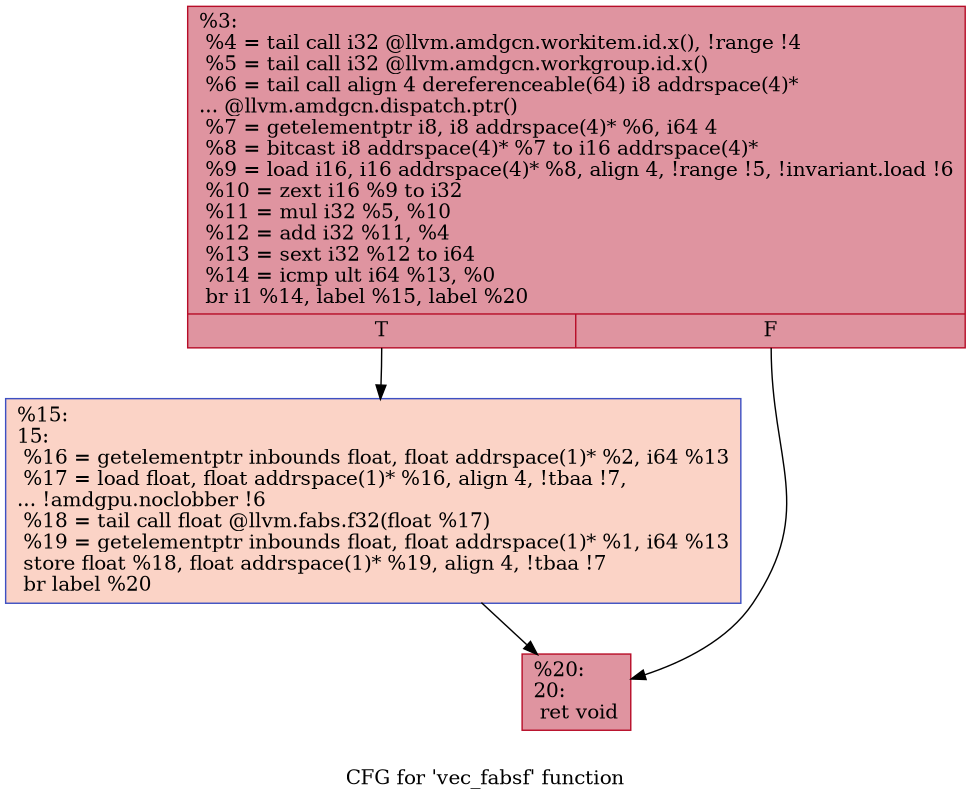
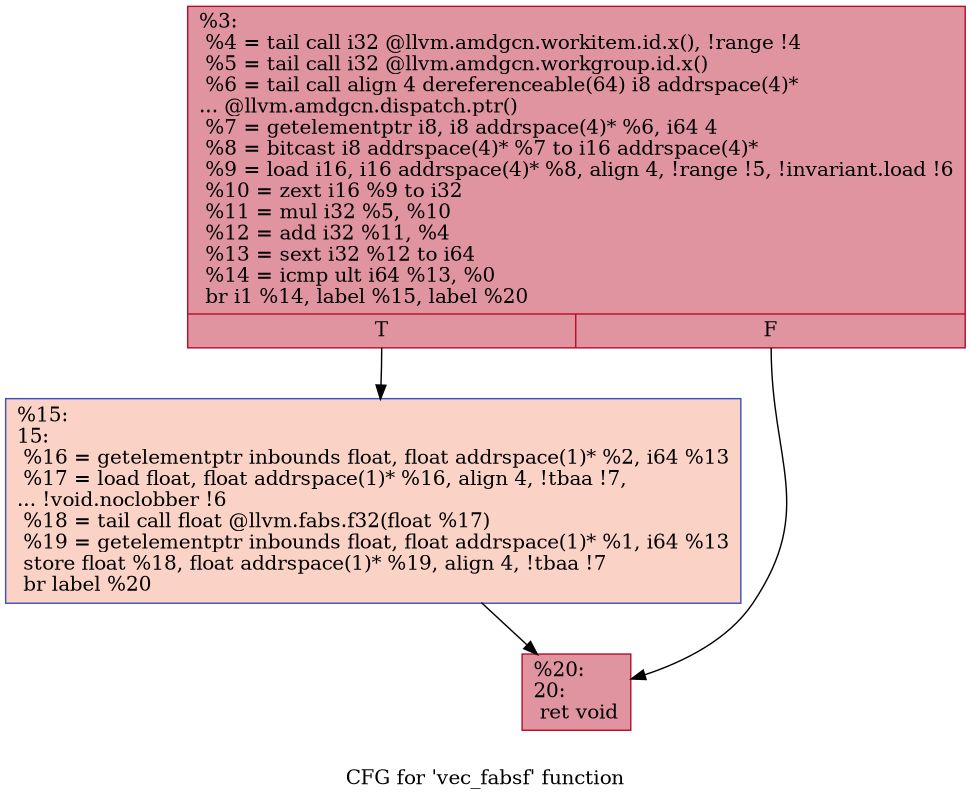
(142, 500) -> (122, 500)
